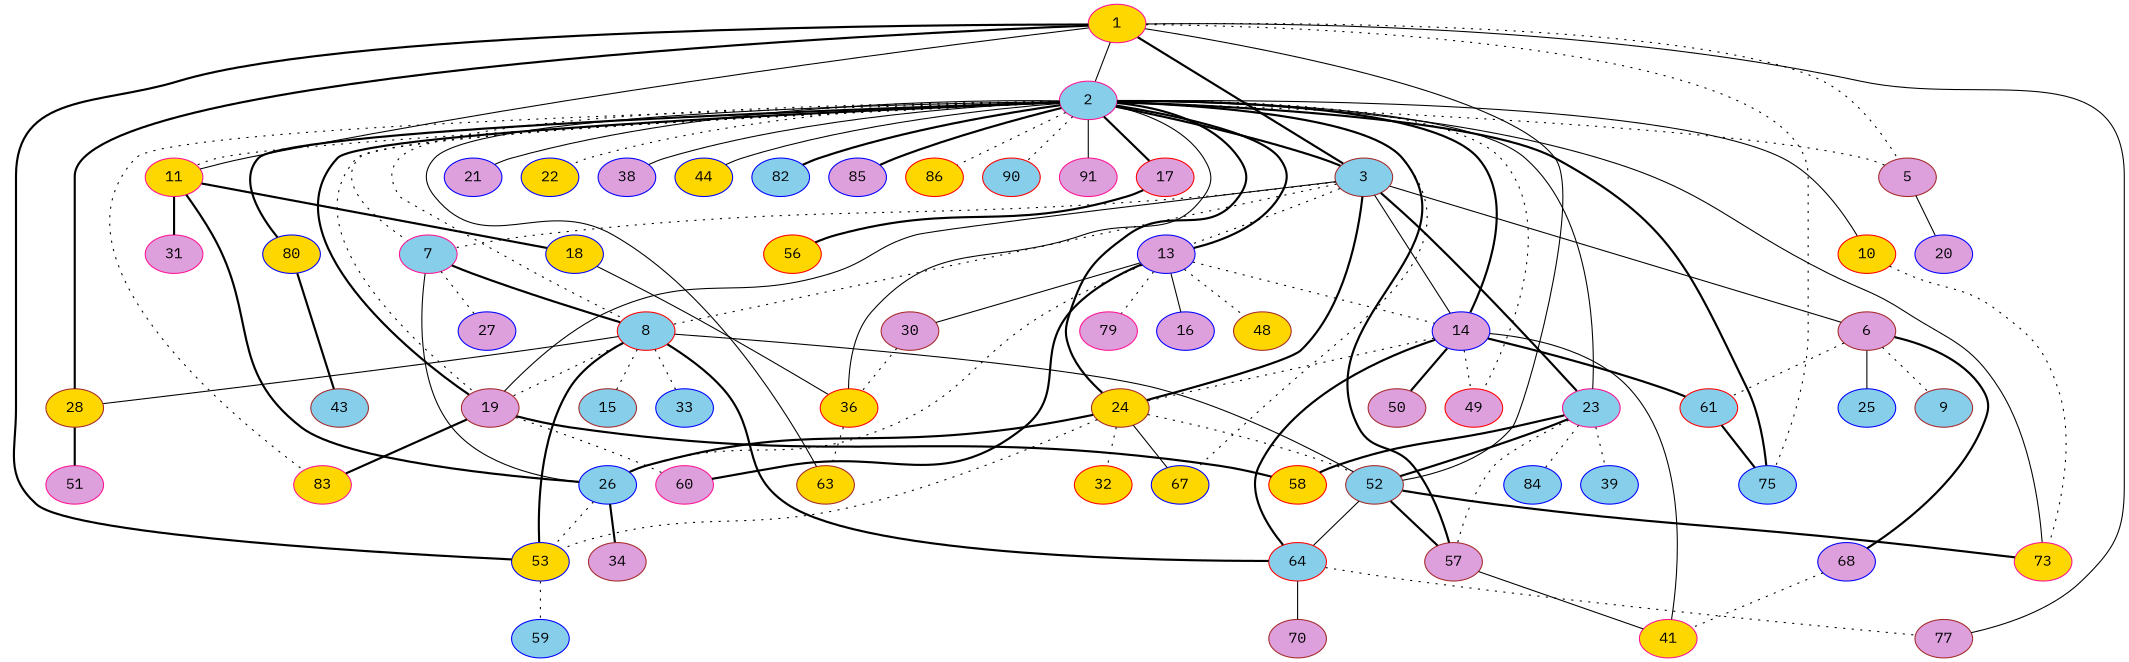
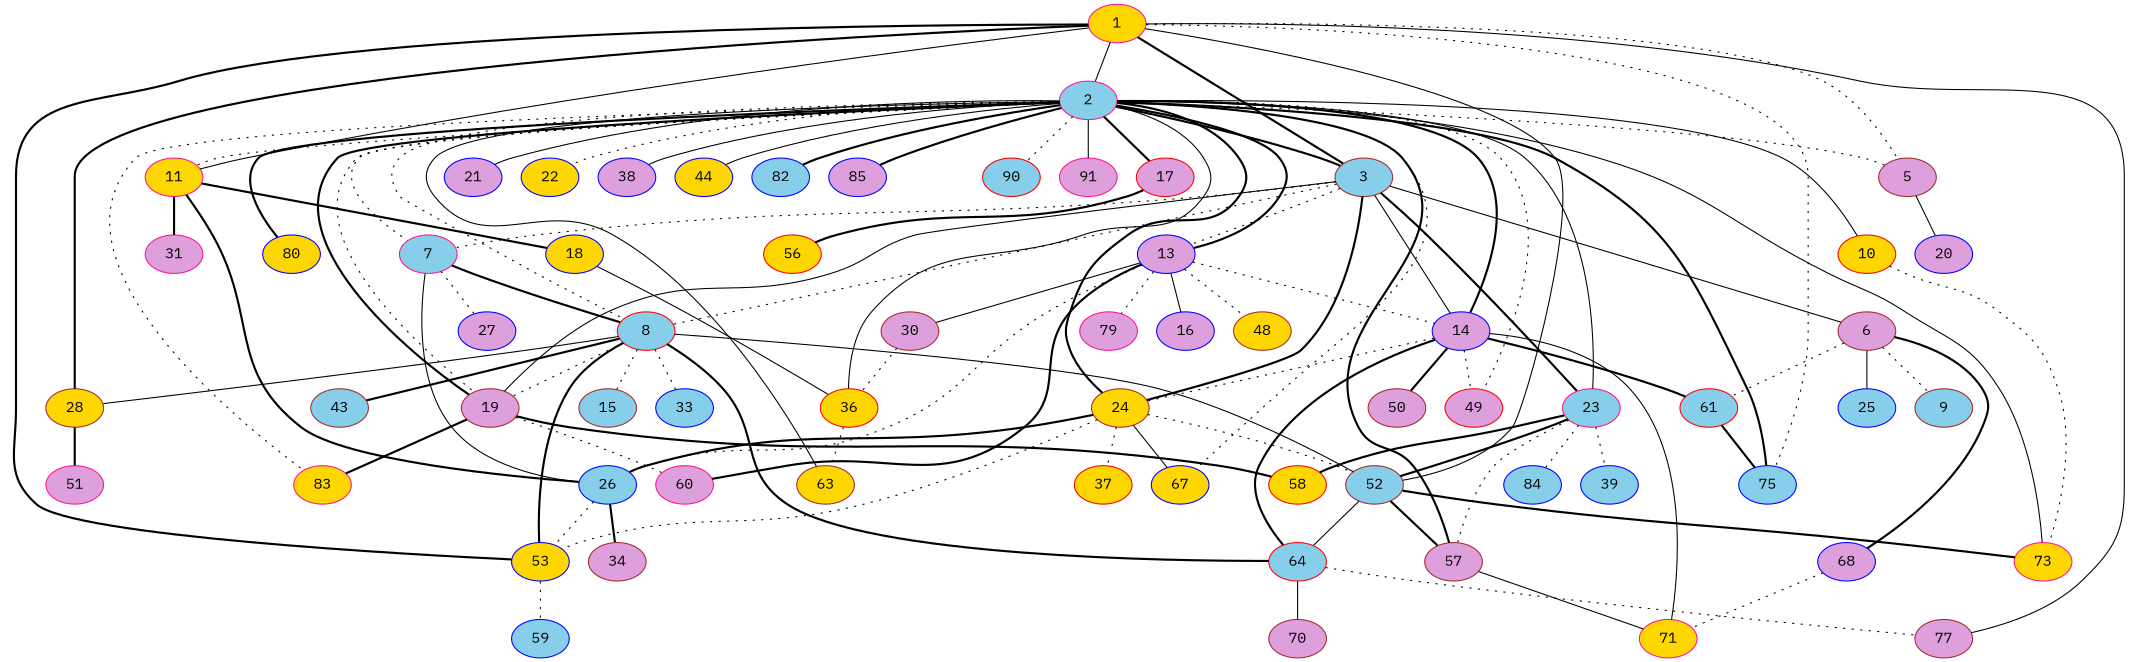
(935, 177) -> none
(316, 331) -> (493, 370)
(1103, 485) -> (1103, 485)
(1668, 639) -> (1668, 639)
